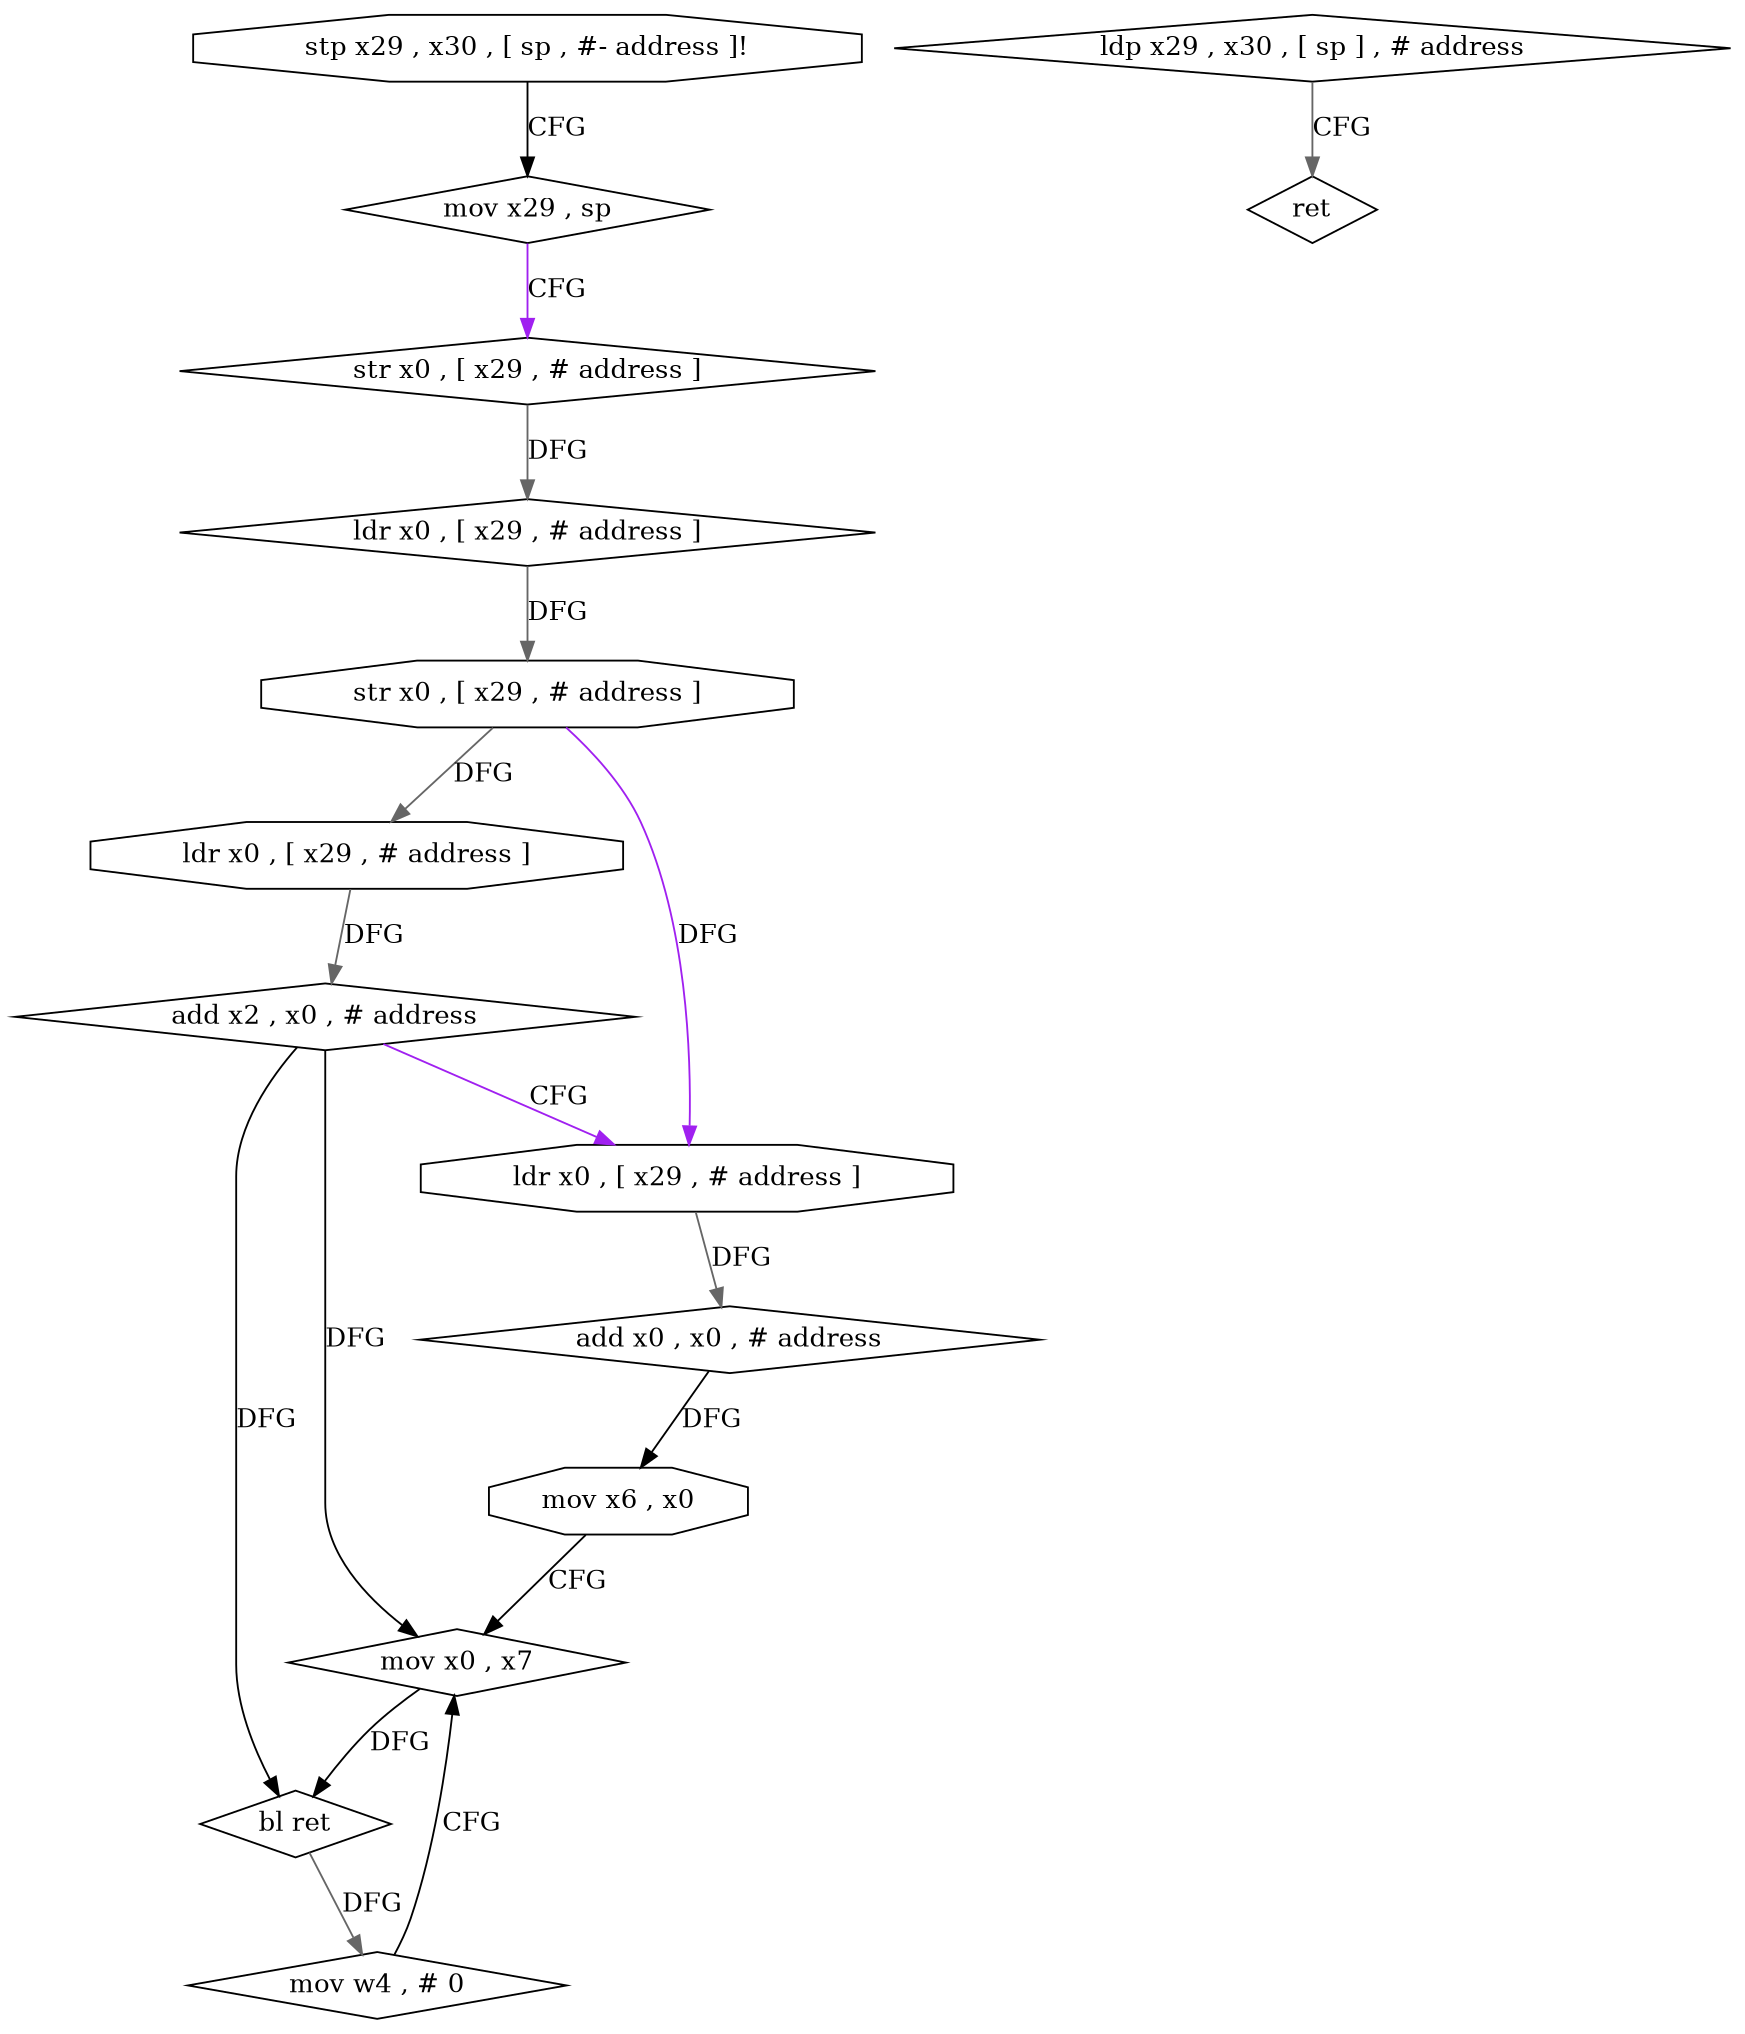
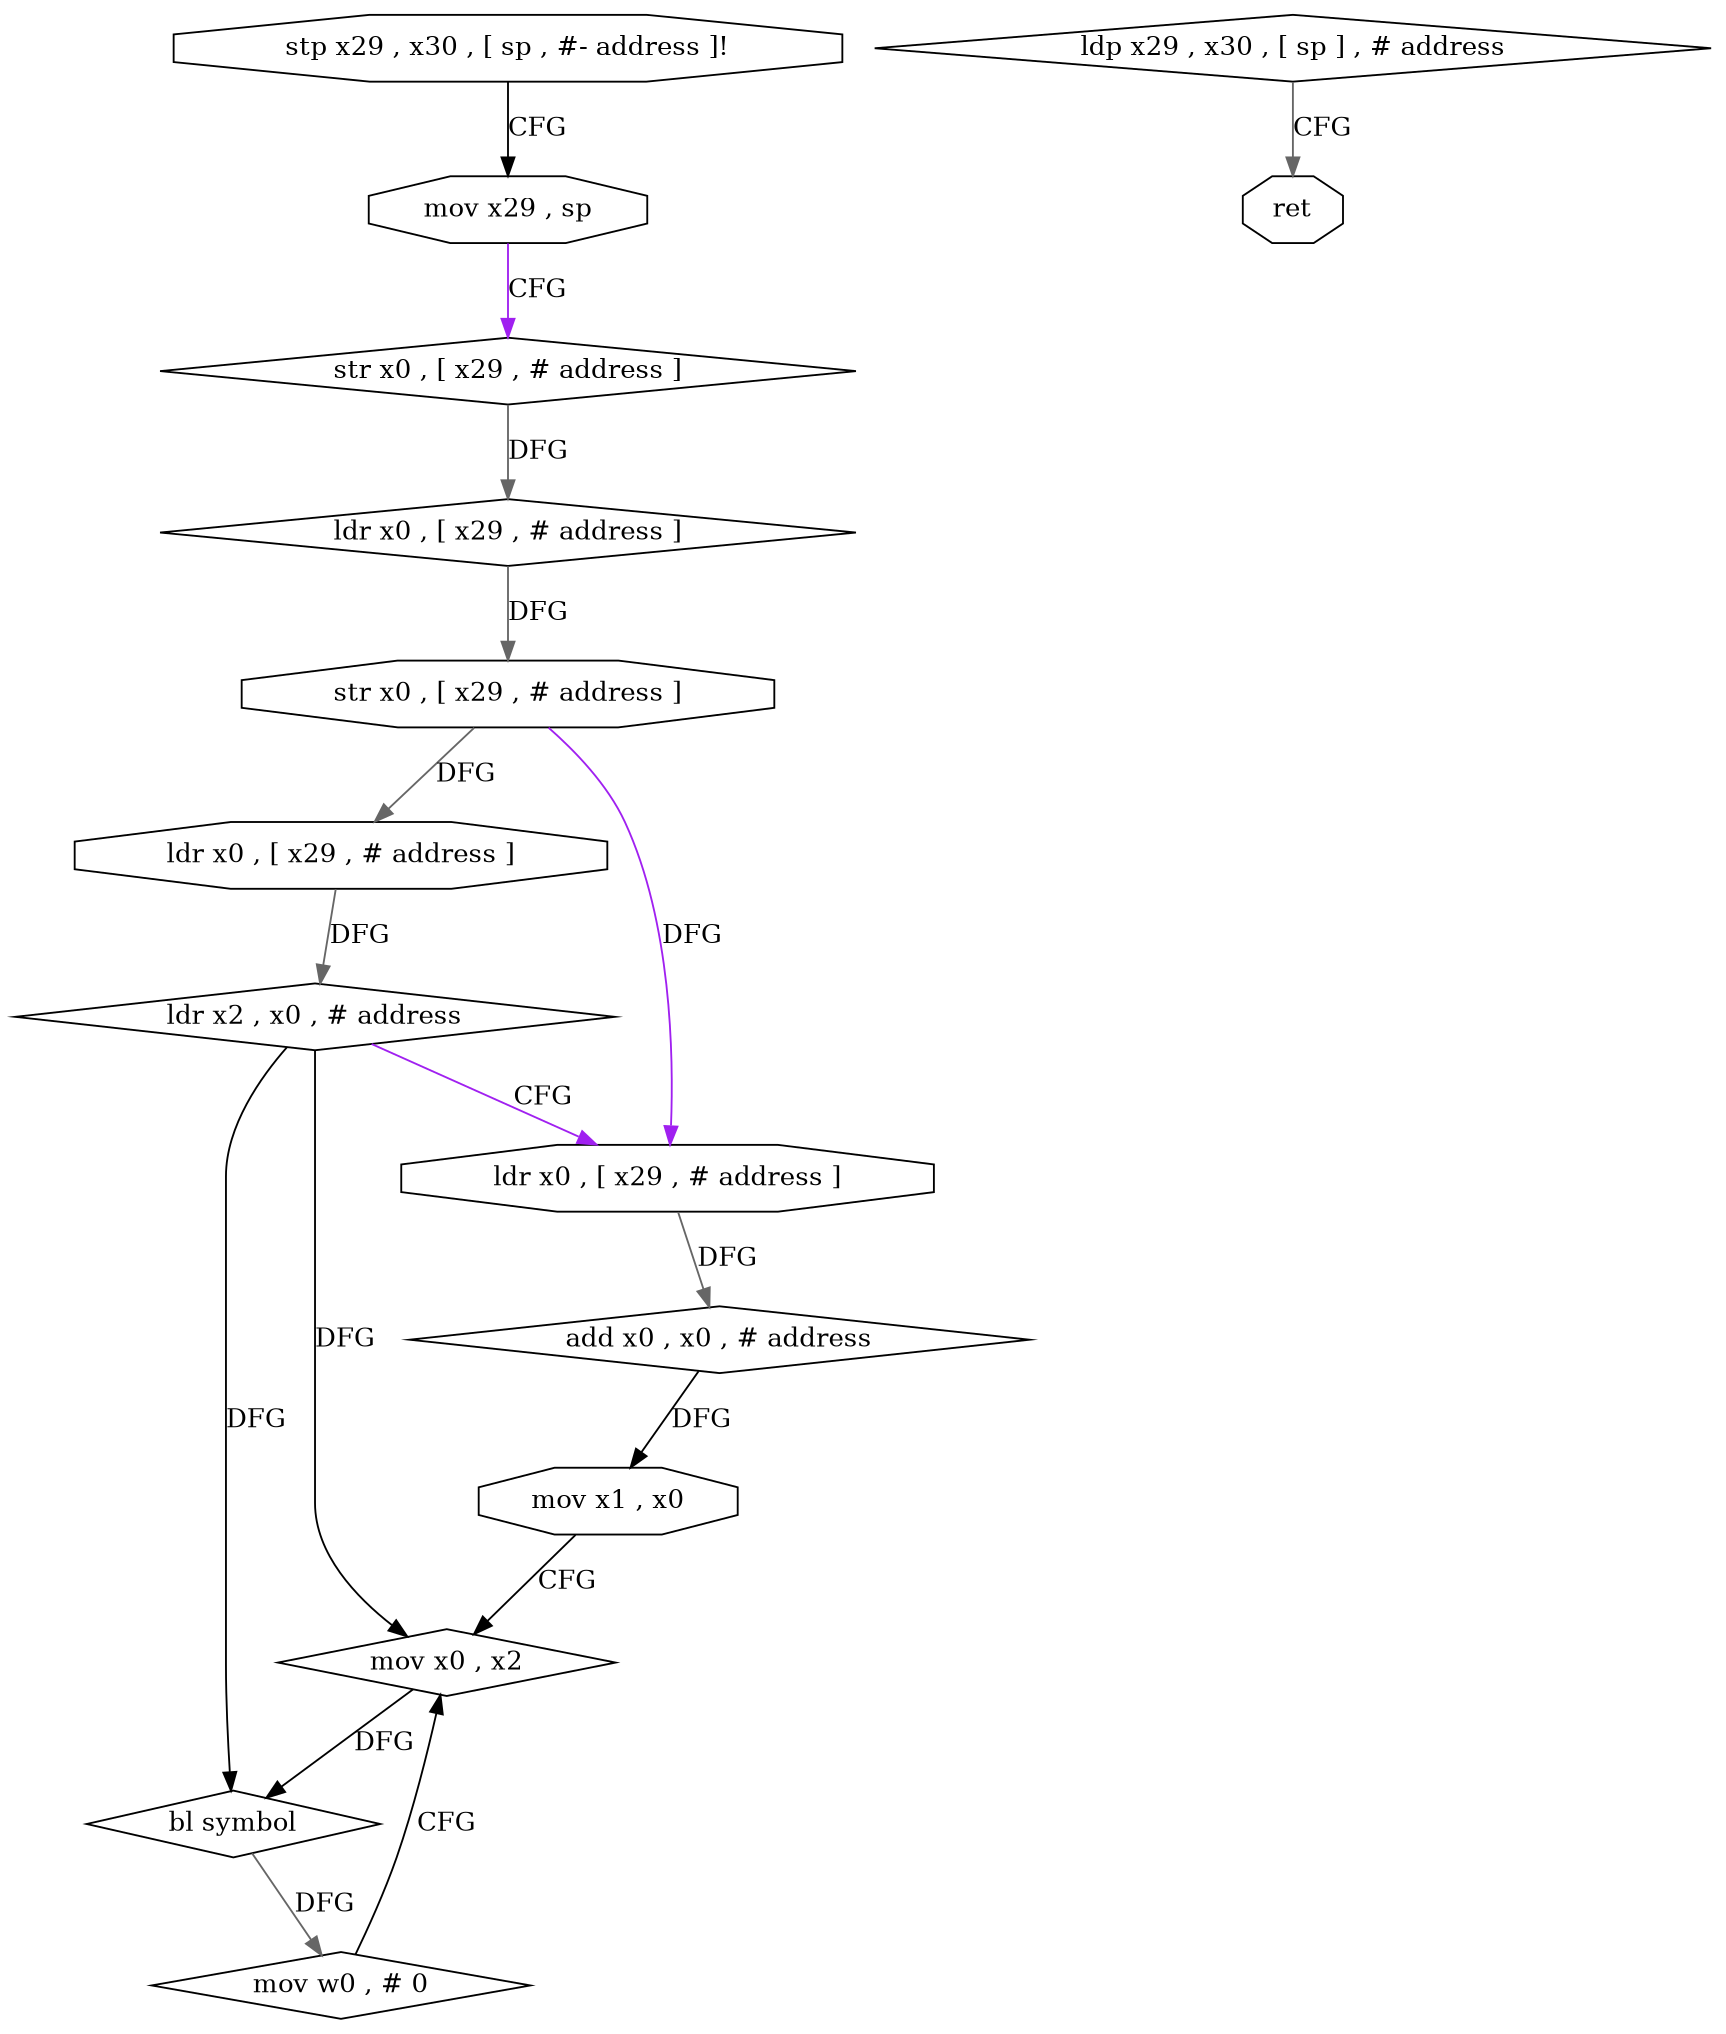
(528, 210) -> (508, 210)
(1312, 210) -> (1293, 210)
(325, 1017) -> (315, 1017)
(618, 1501) -> (608, 1501)
(457, 1663) -> (447, 1663)
(296, 1824) -> (233, 1824)
(377, 1985) -> (341, 1985)
